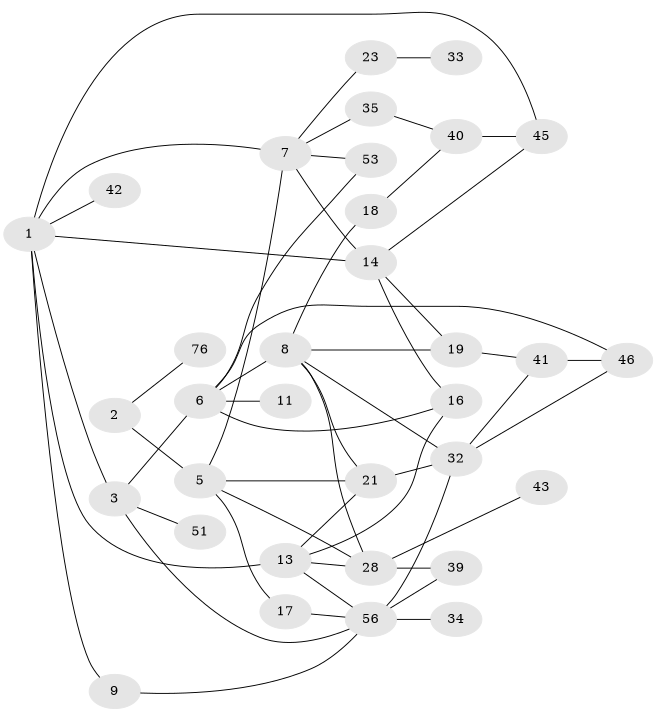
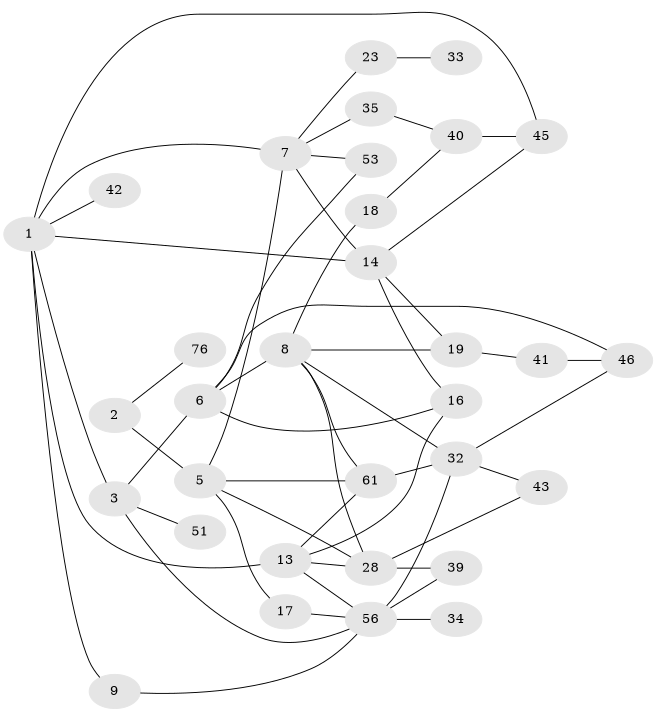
(286, 401) -> none
(499, 410) -> (499, 473)
(371, 481) -> (371, 481)
